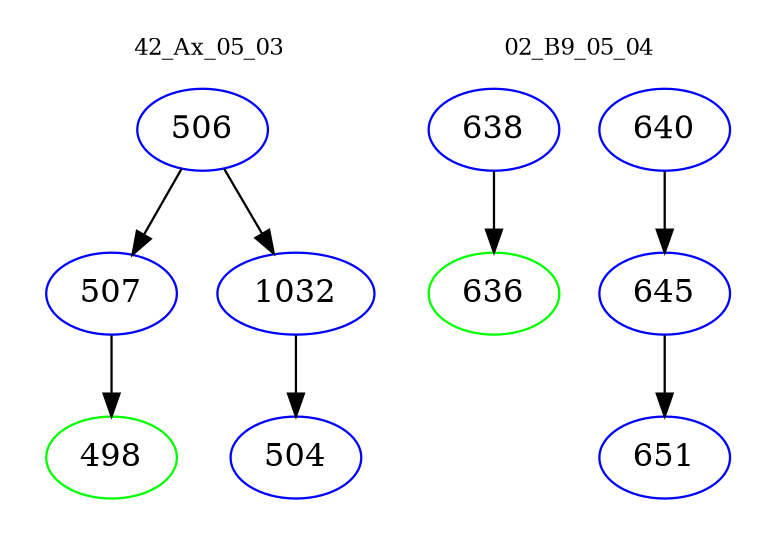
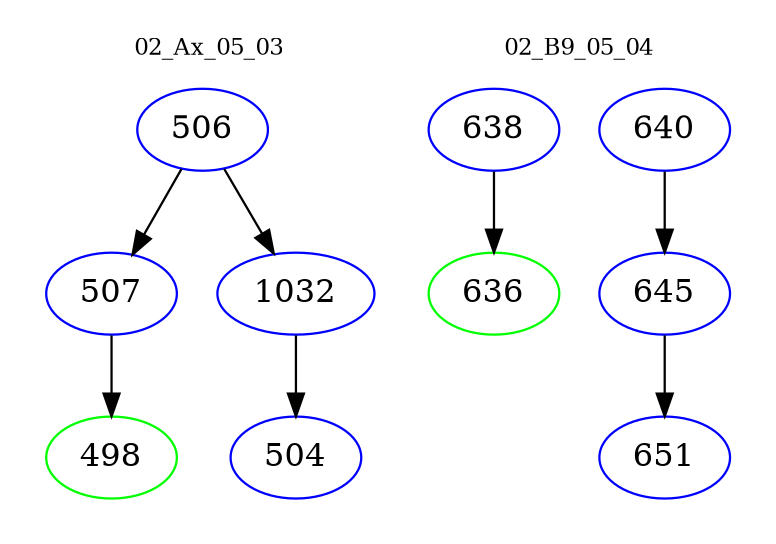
(209, 49) -> (209, 49)
